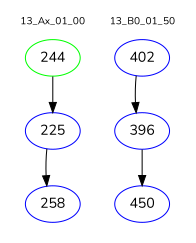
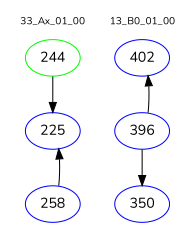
(53, 22) -> (53, 22)
(143, 22) -> (143, 22)
(135, 89) -> (149, 99)
(46, 162) -> (60, 173)
(142, 204) -> (142, 204)
